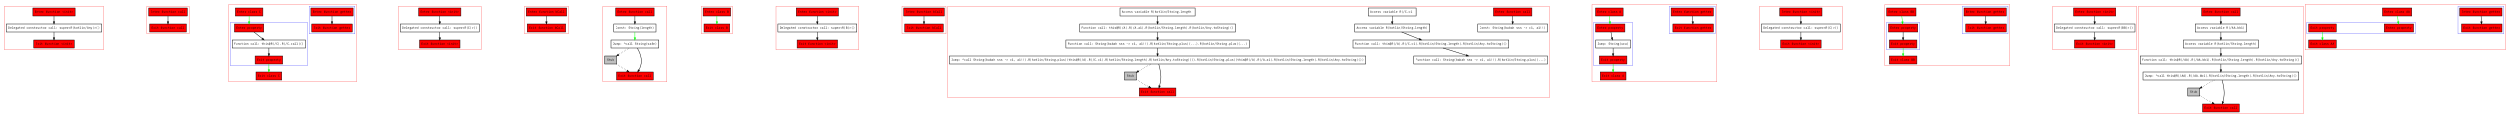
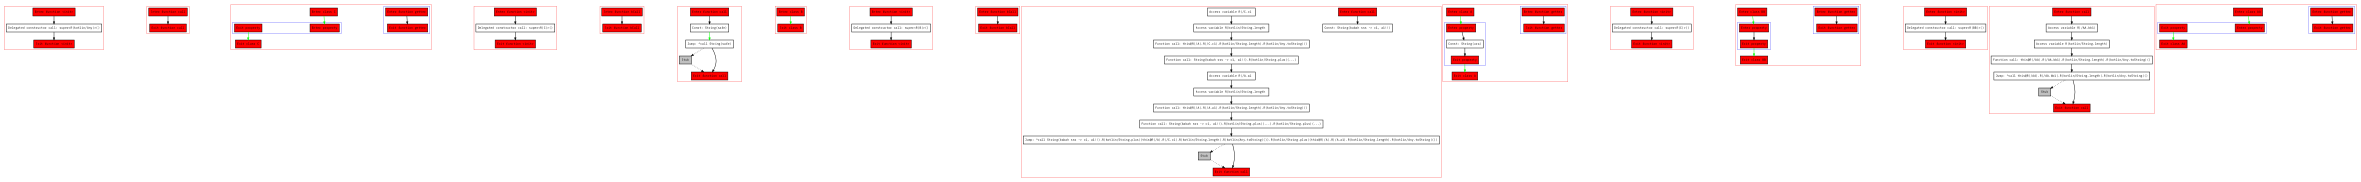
(635, 28) -> (710, 28)
(269, 44) -> none
(1613, 44) -> (1465, 44)
none -> (1231, 76)
